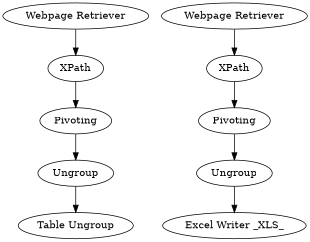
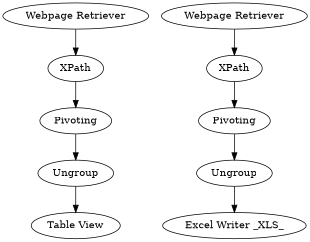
(76, 226) -> (76, 226)
